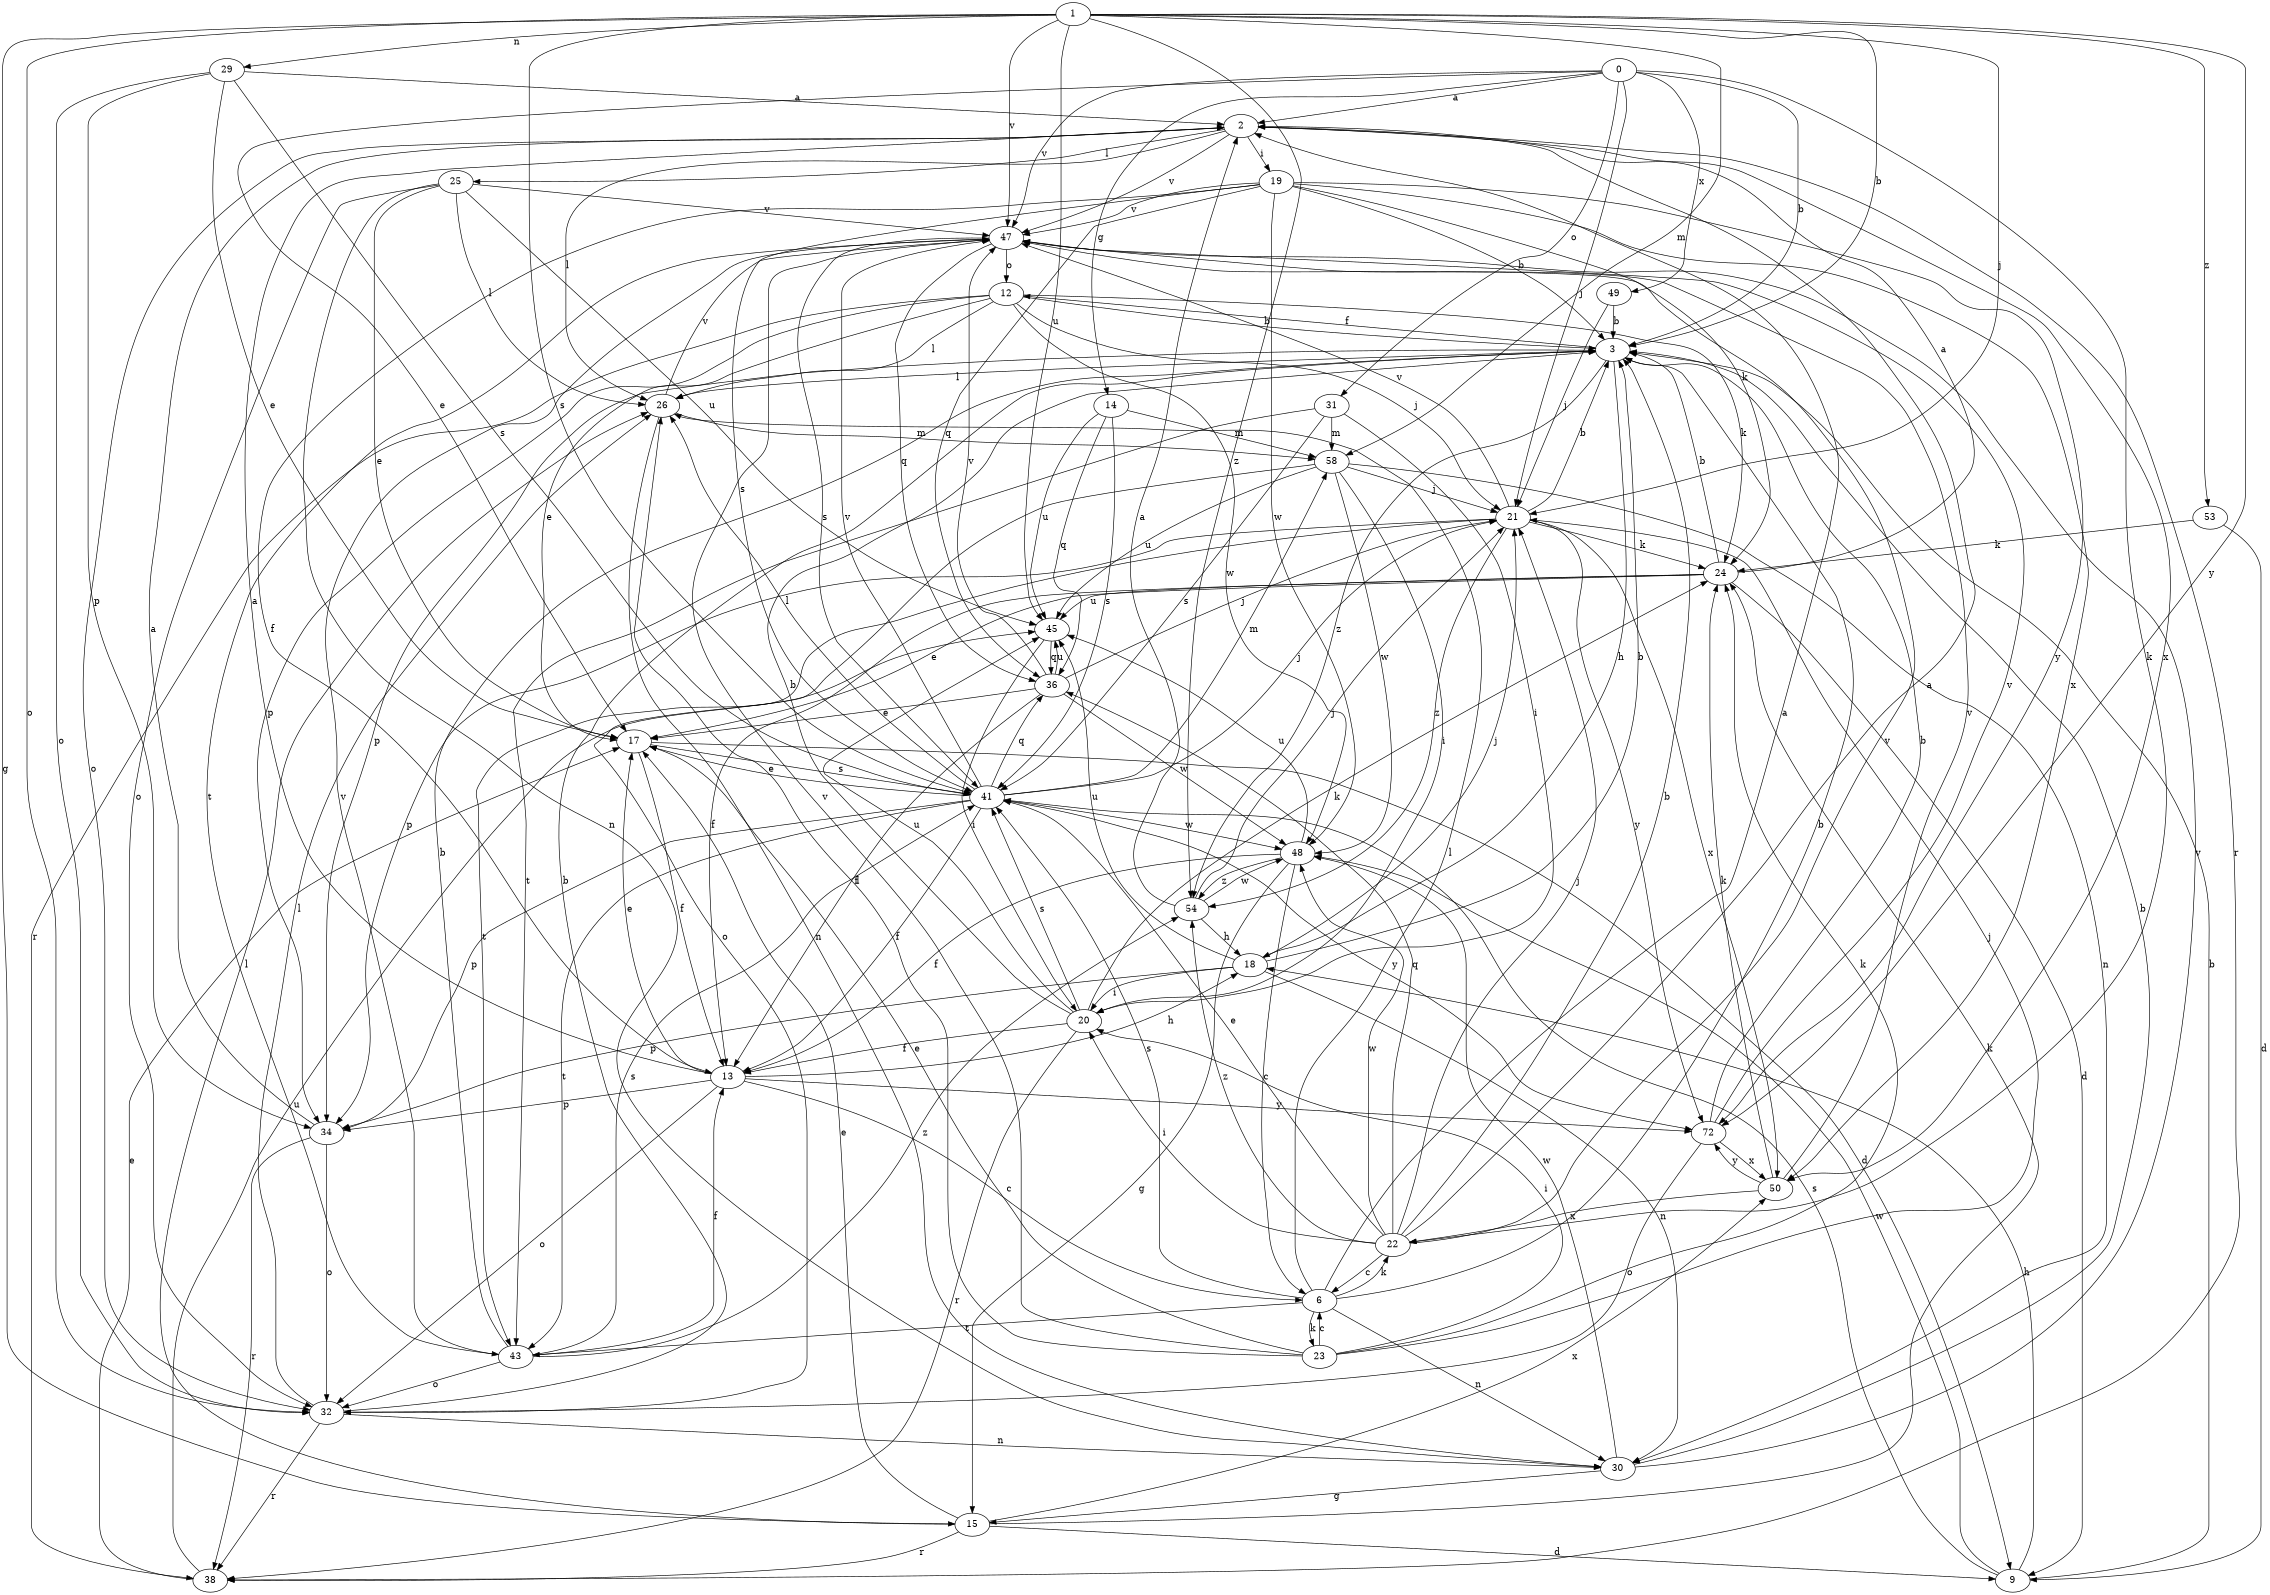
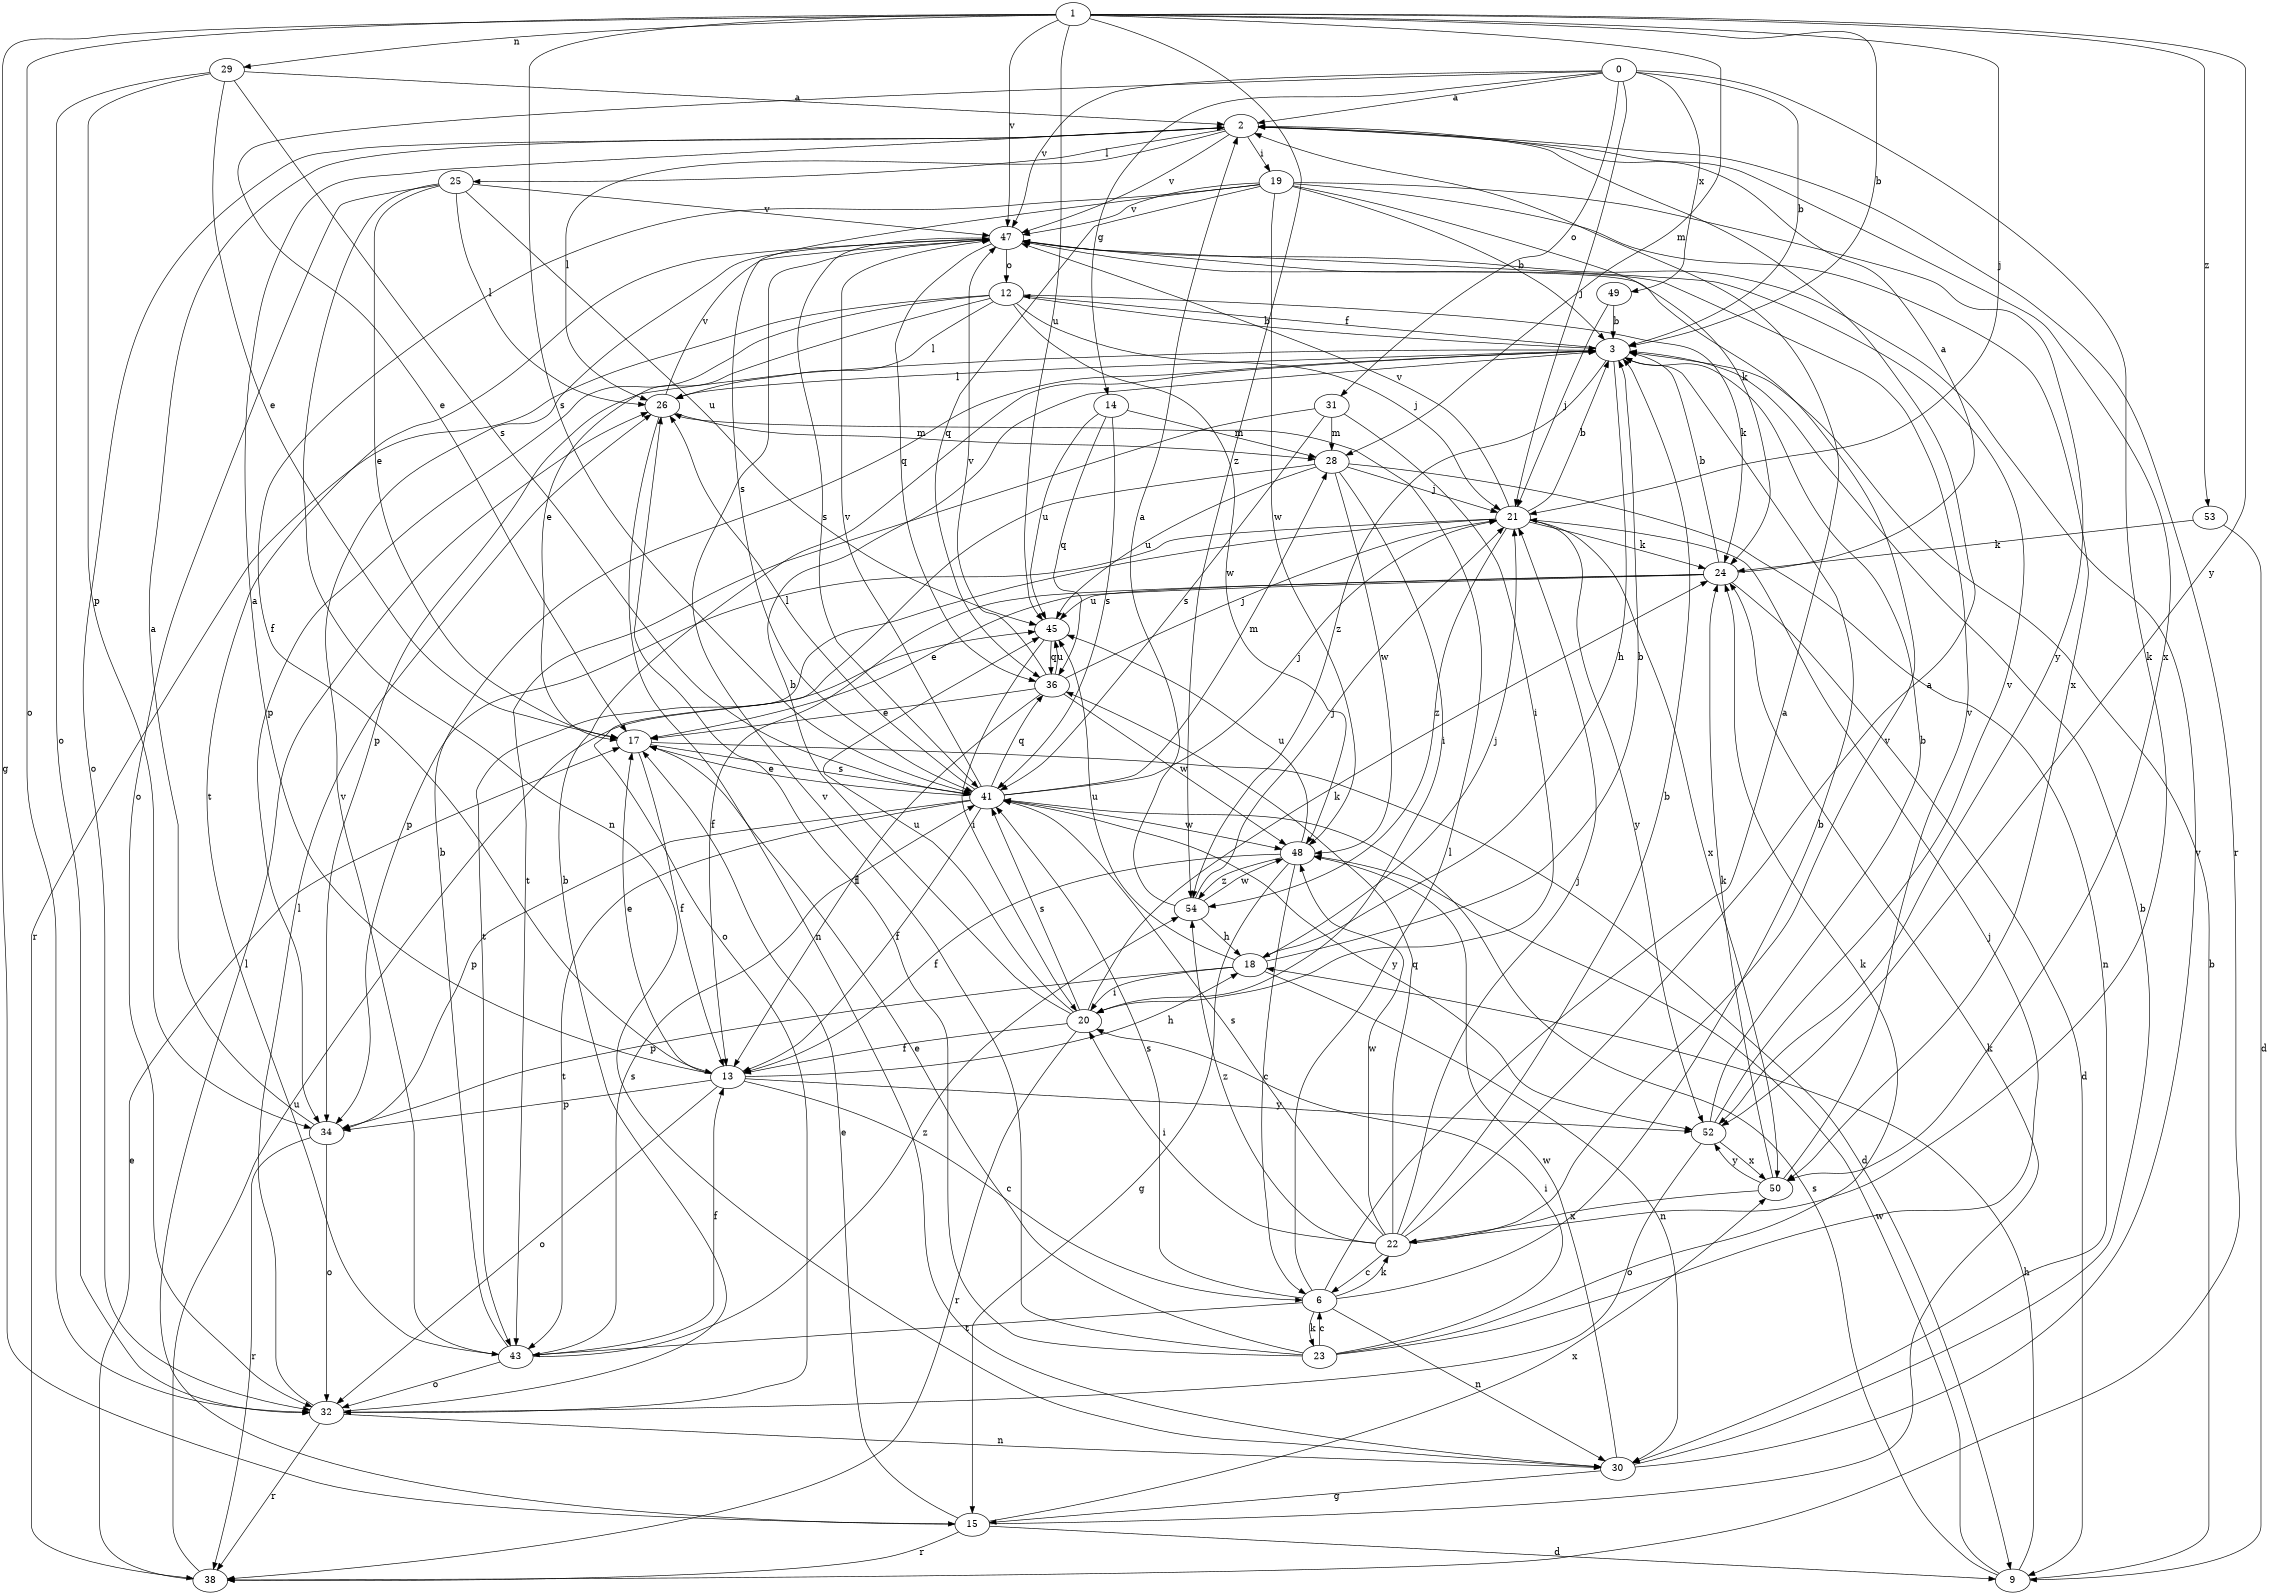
(1332, 462) -> (1332, 462)
(1233, 1021) -> (1233, 1021)
(1709, 1133) -> (1709, 1133)
